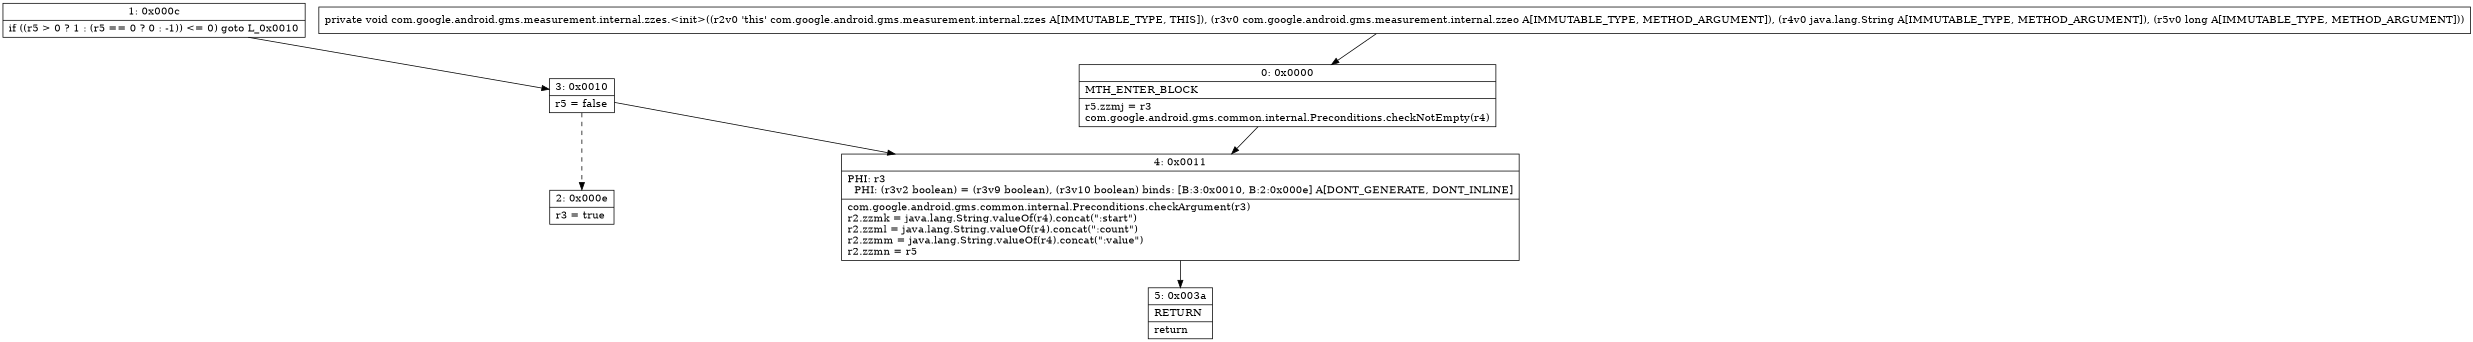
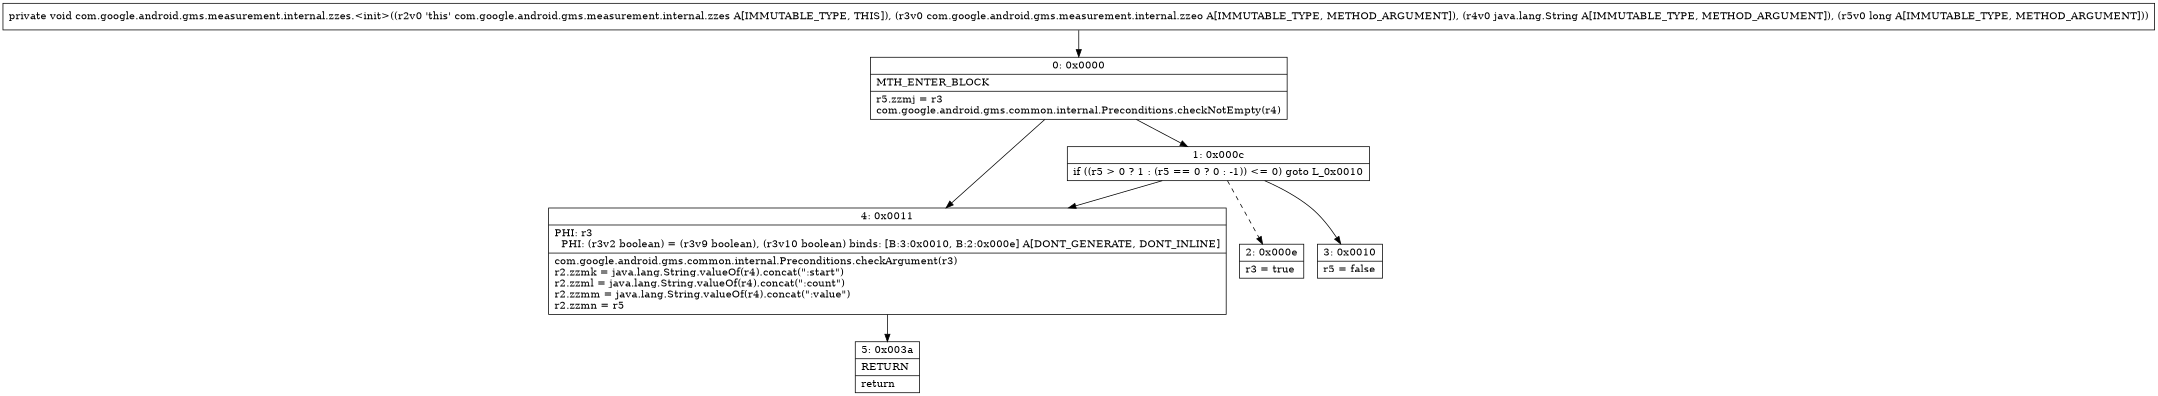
(751, 128) -> (1119, 193)
none -> (1159, 131)
(582, 148) -> (1243, 209)
